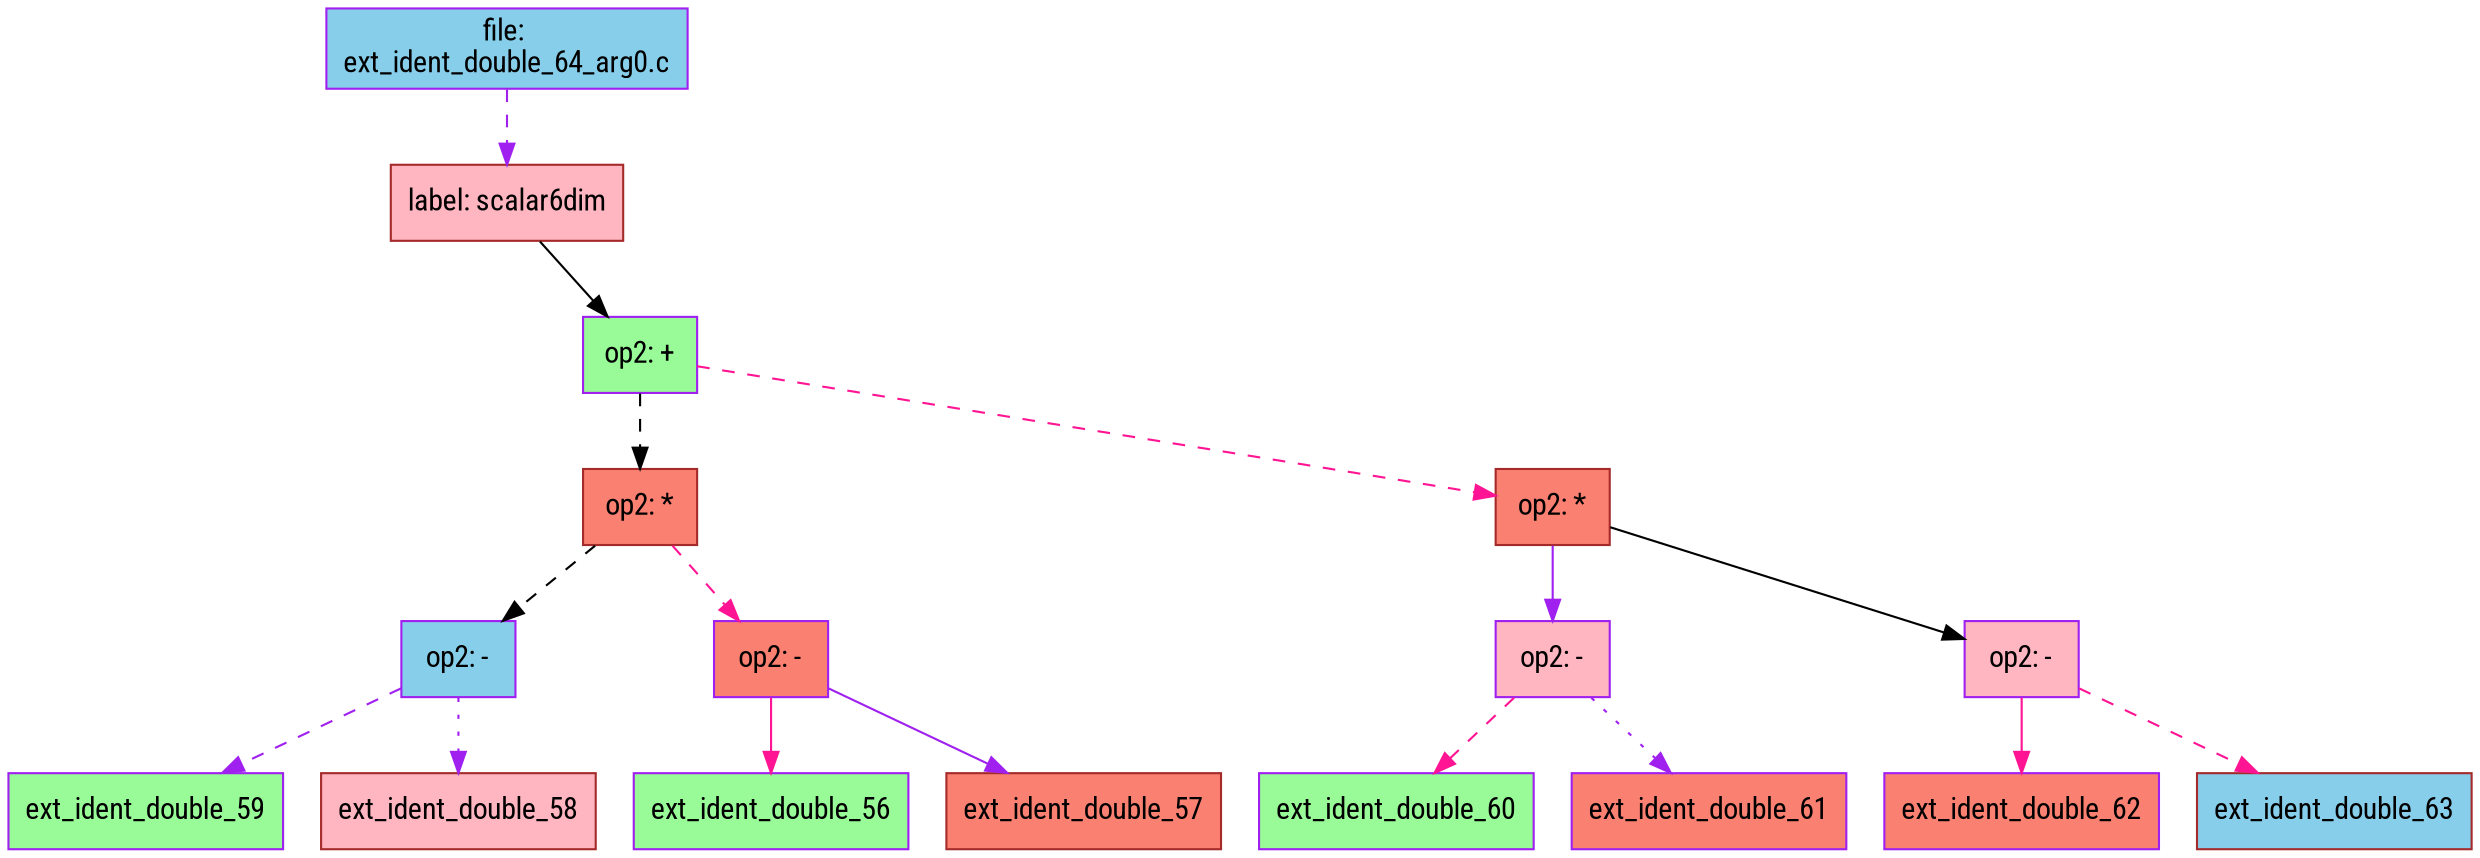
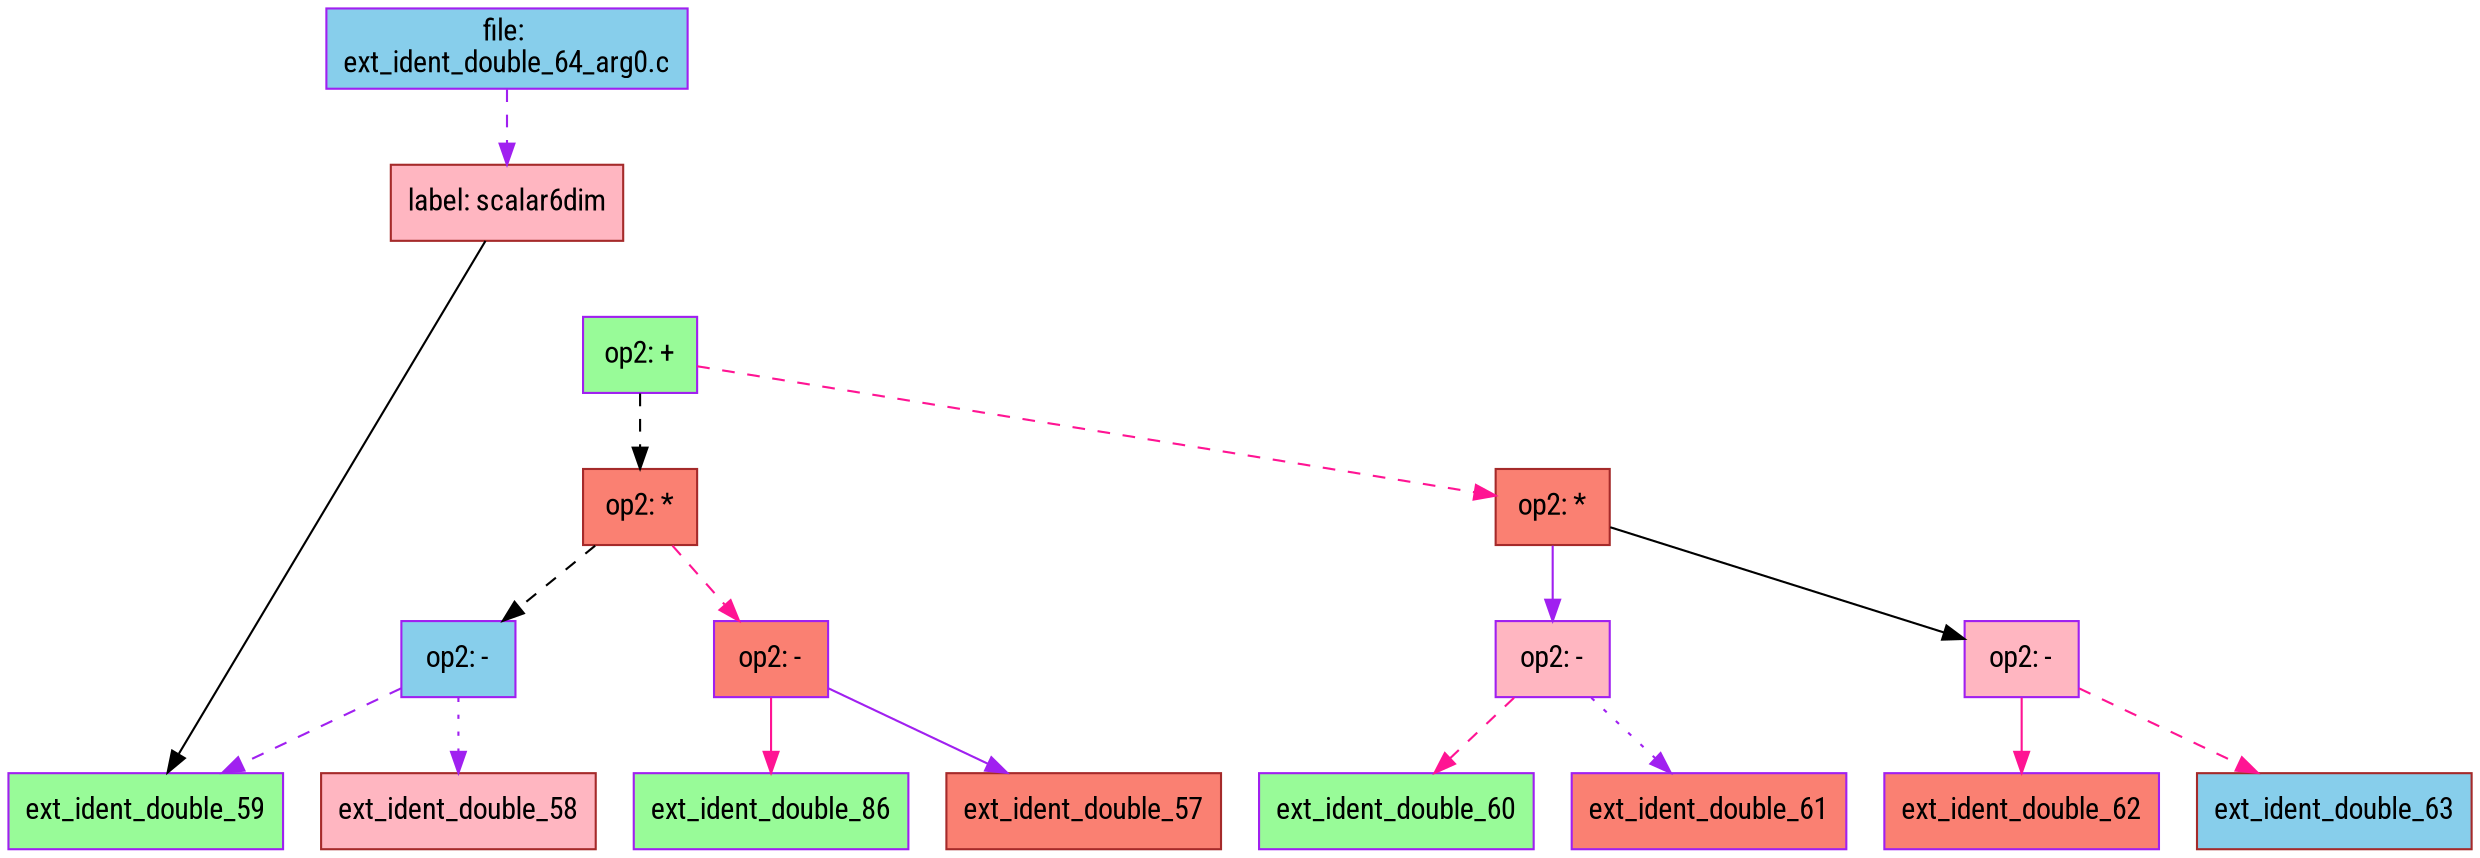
(567, 271) -> (332, 497)
(771, 811) -> (771, 811)
